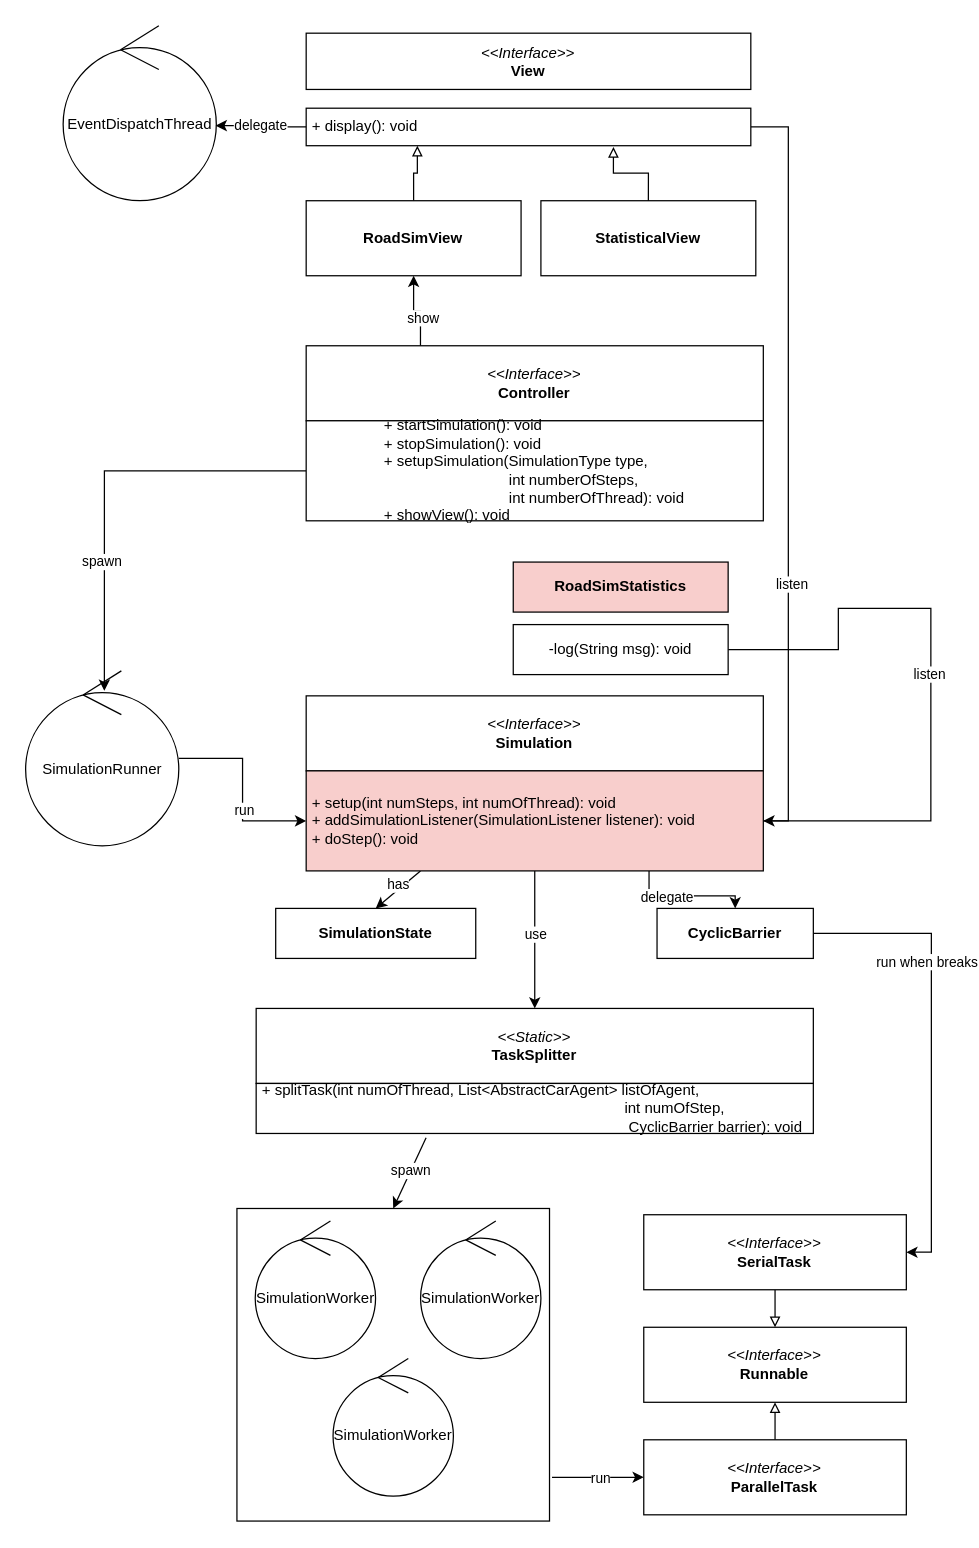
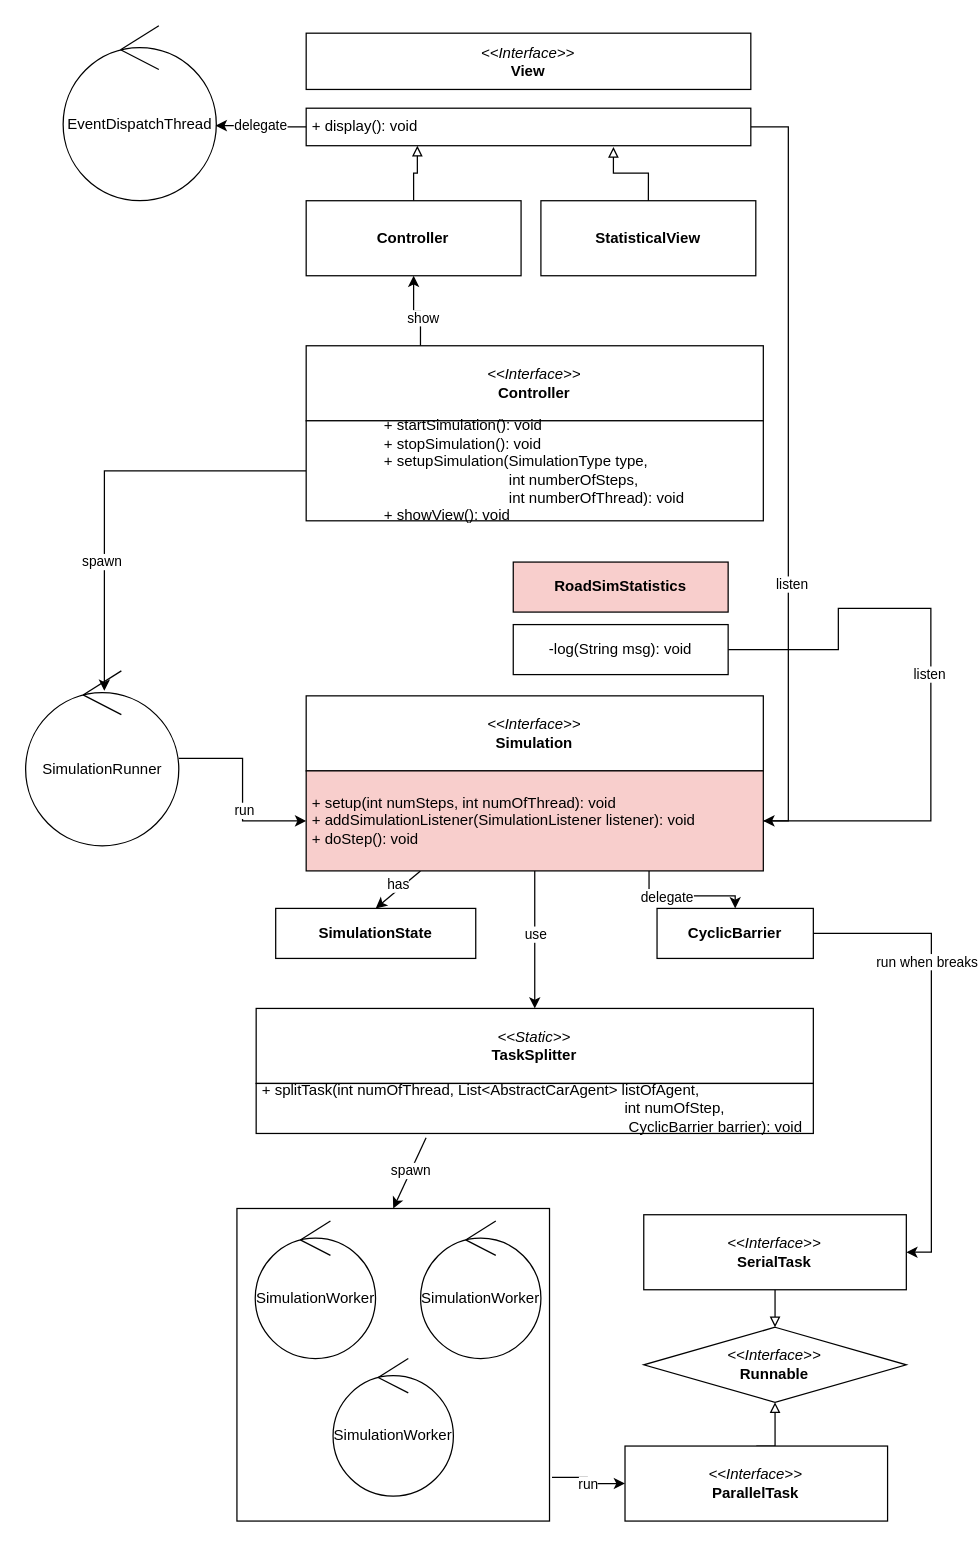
(413, 238) -> (413, 238)
(775, 1364) -> (775, 1364)
(775, 1477) -> (756, 1483)
